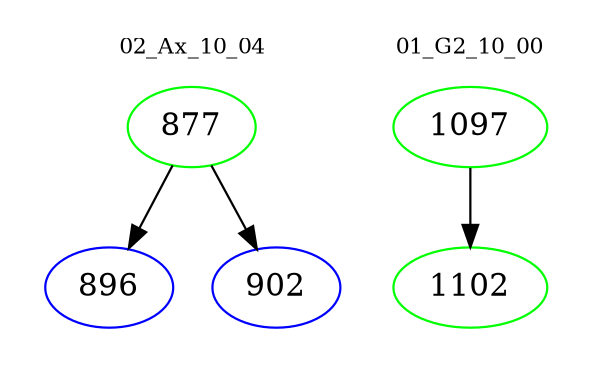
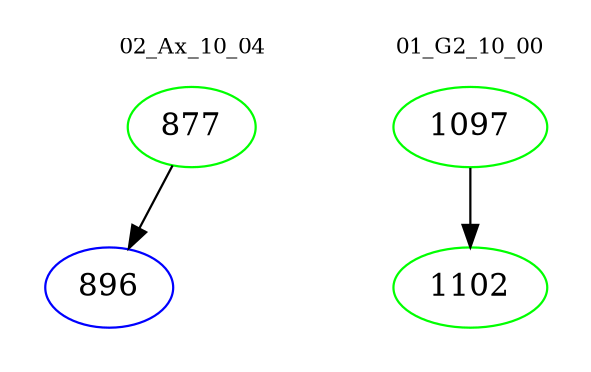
(276, 288) -> none
